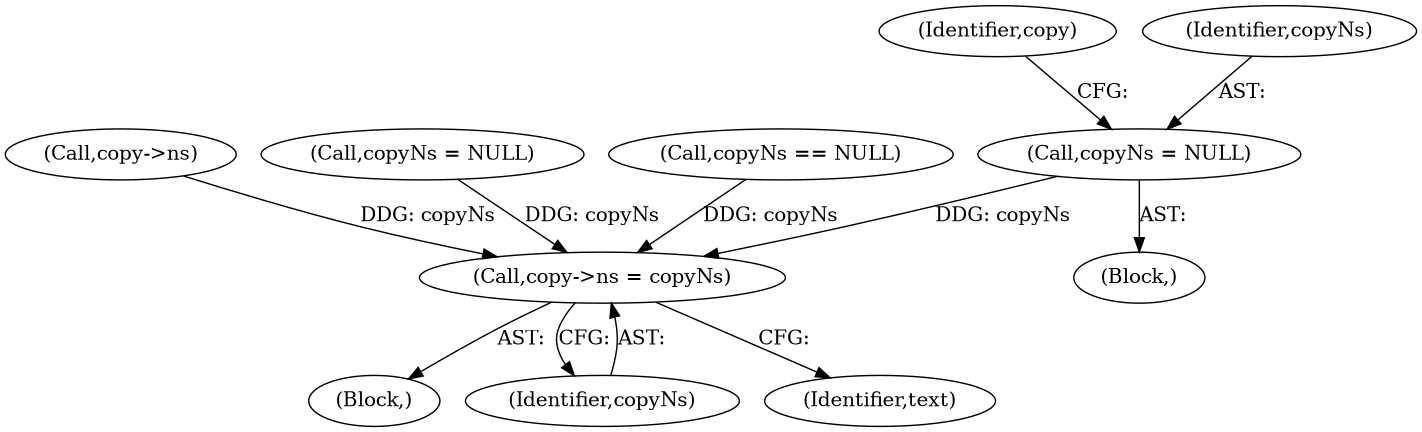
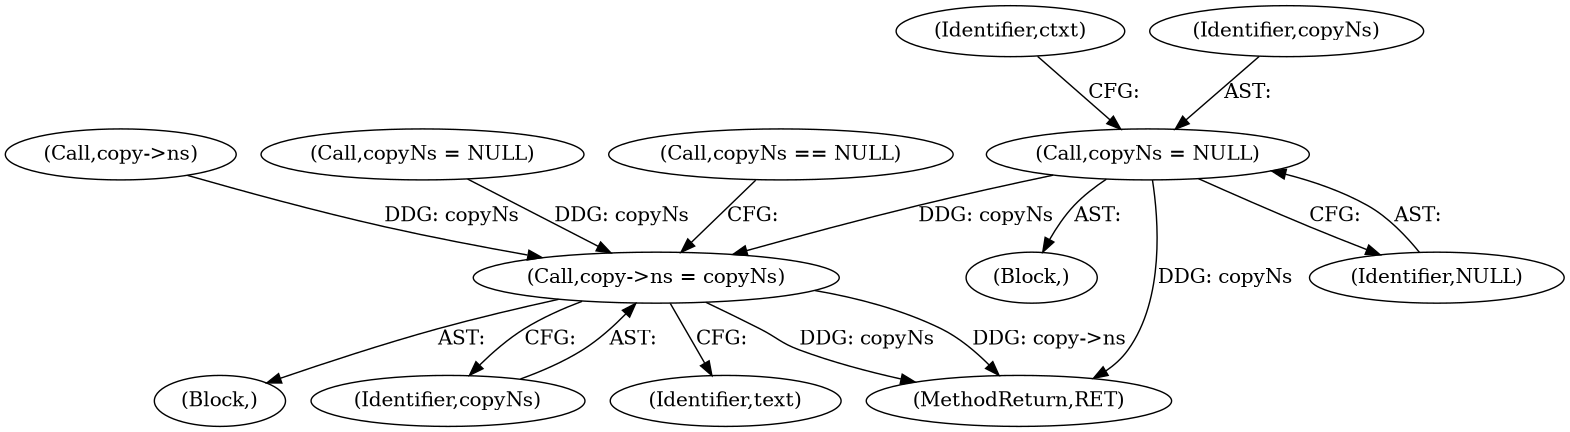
(998, 31) -> (1010, 31)
(771, 216) -> (756, 216)
none -> (1437, 278)
none -> (1019, 401)
